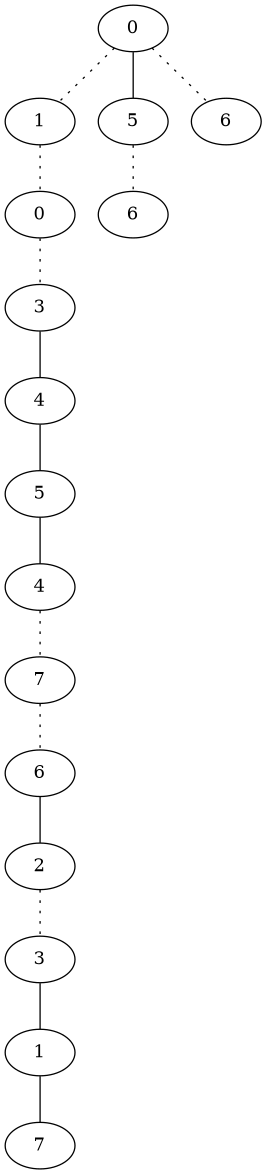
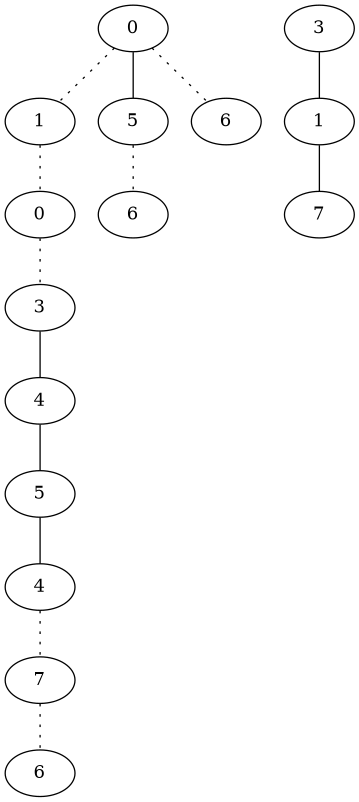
(40, 866) -> none
